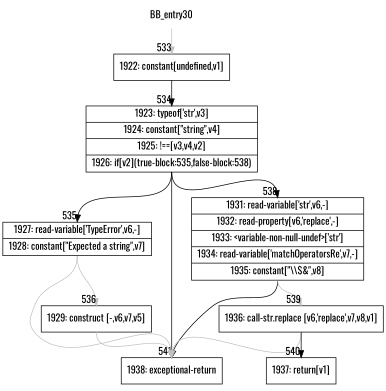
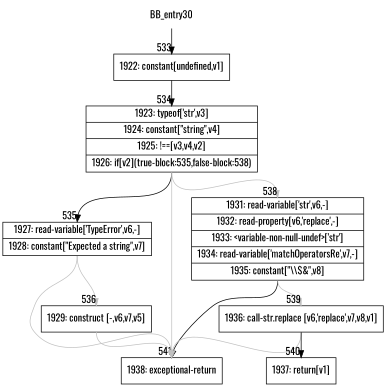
(172, 38) -> (172, 38)
(221, 186) -> (221, 186)
(172, 261) -> (172, 261)
